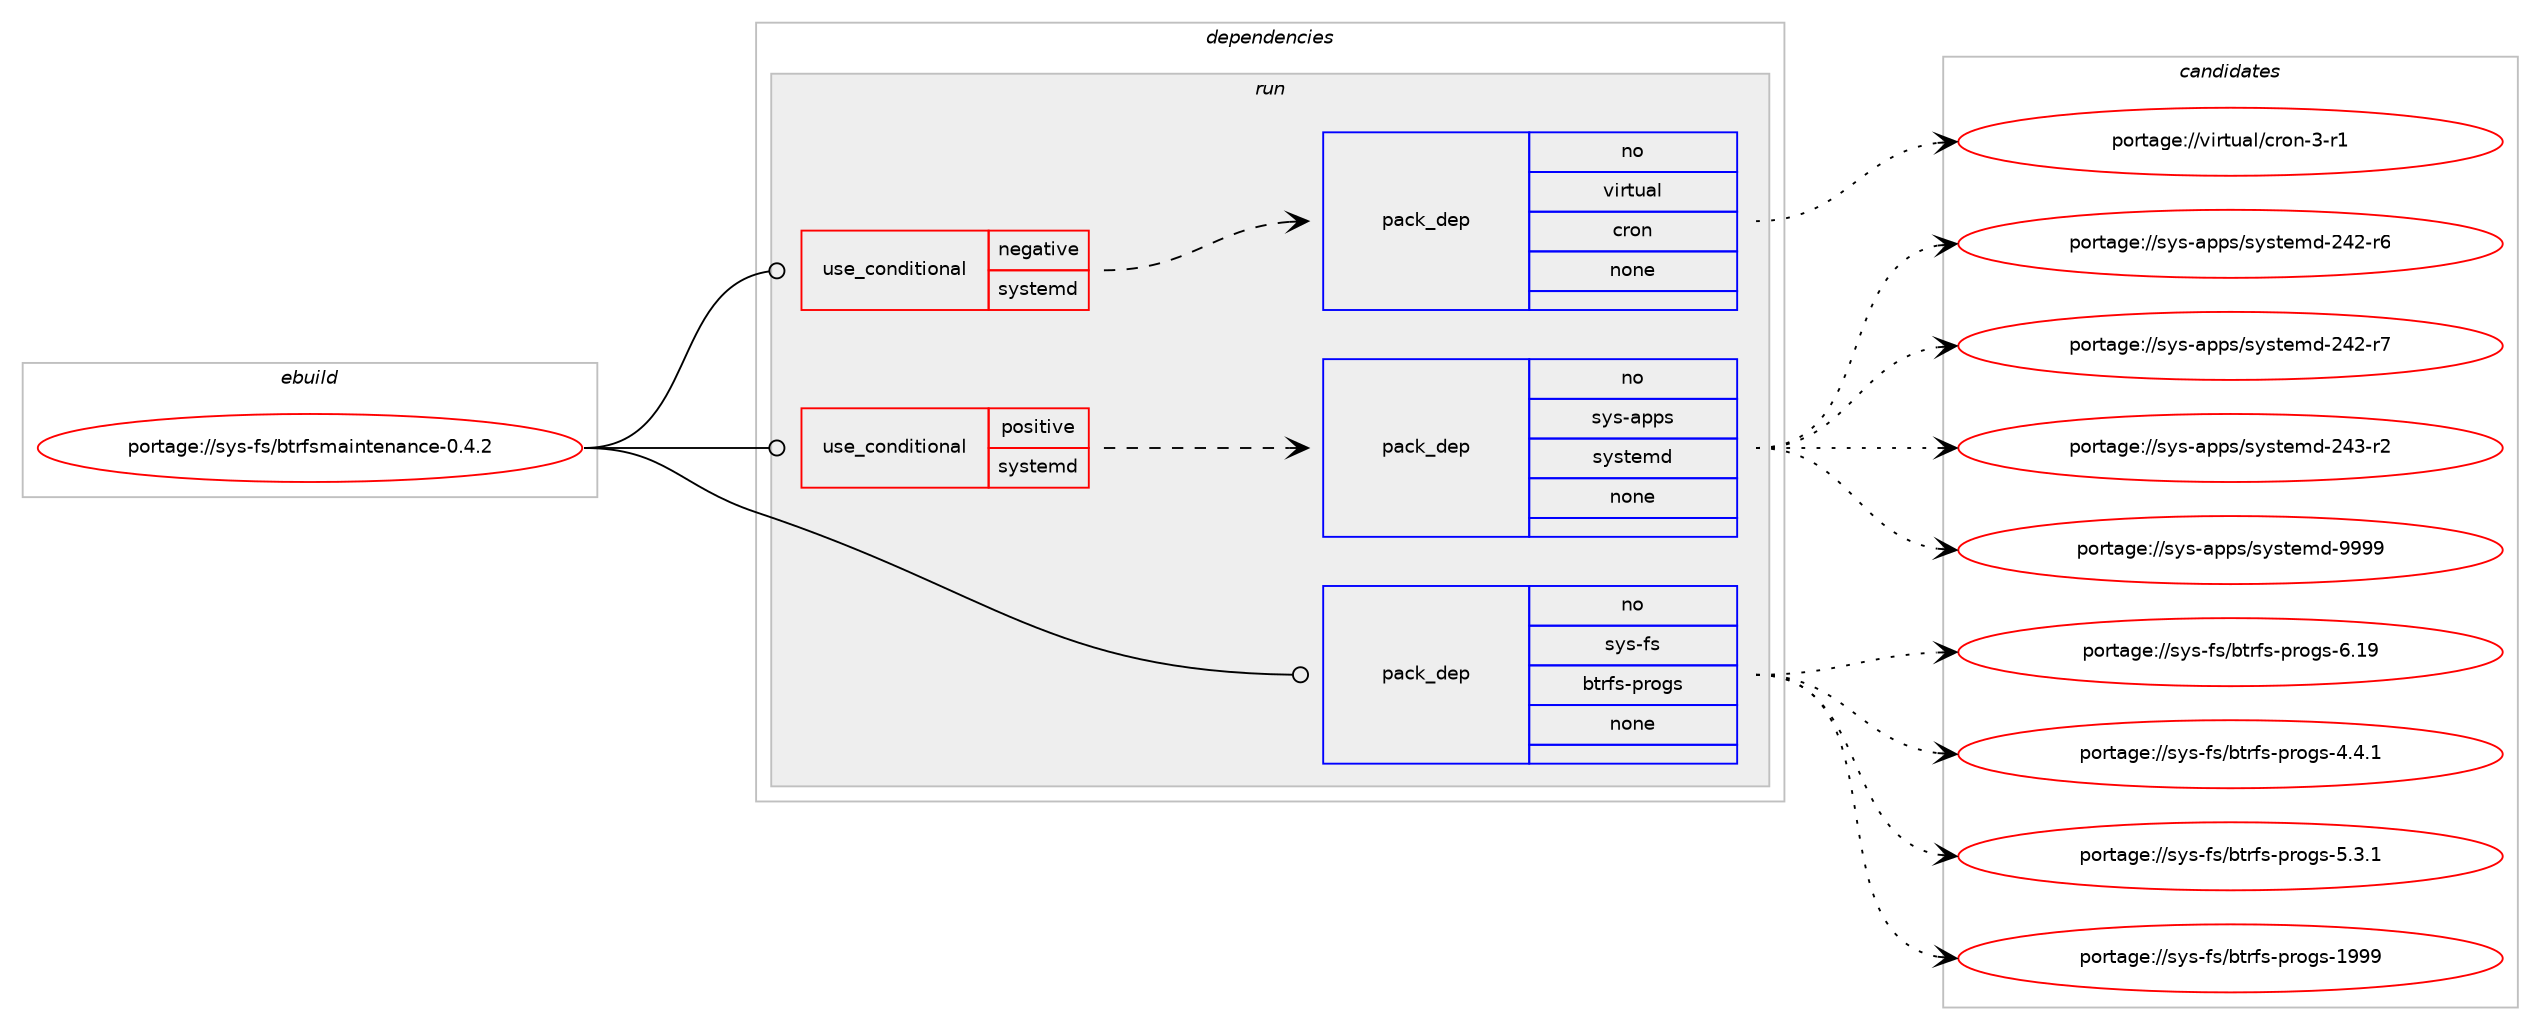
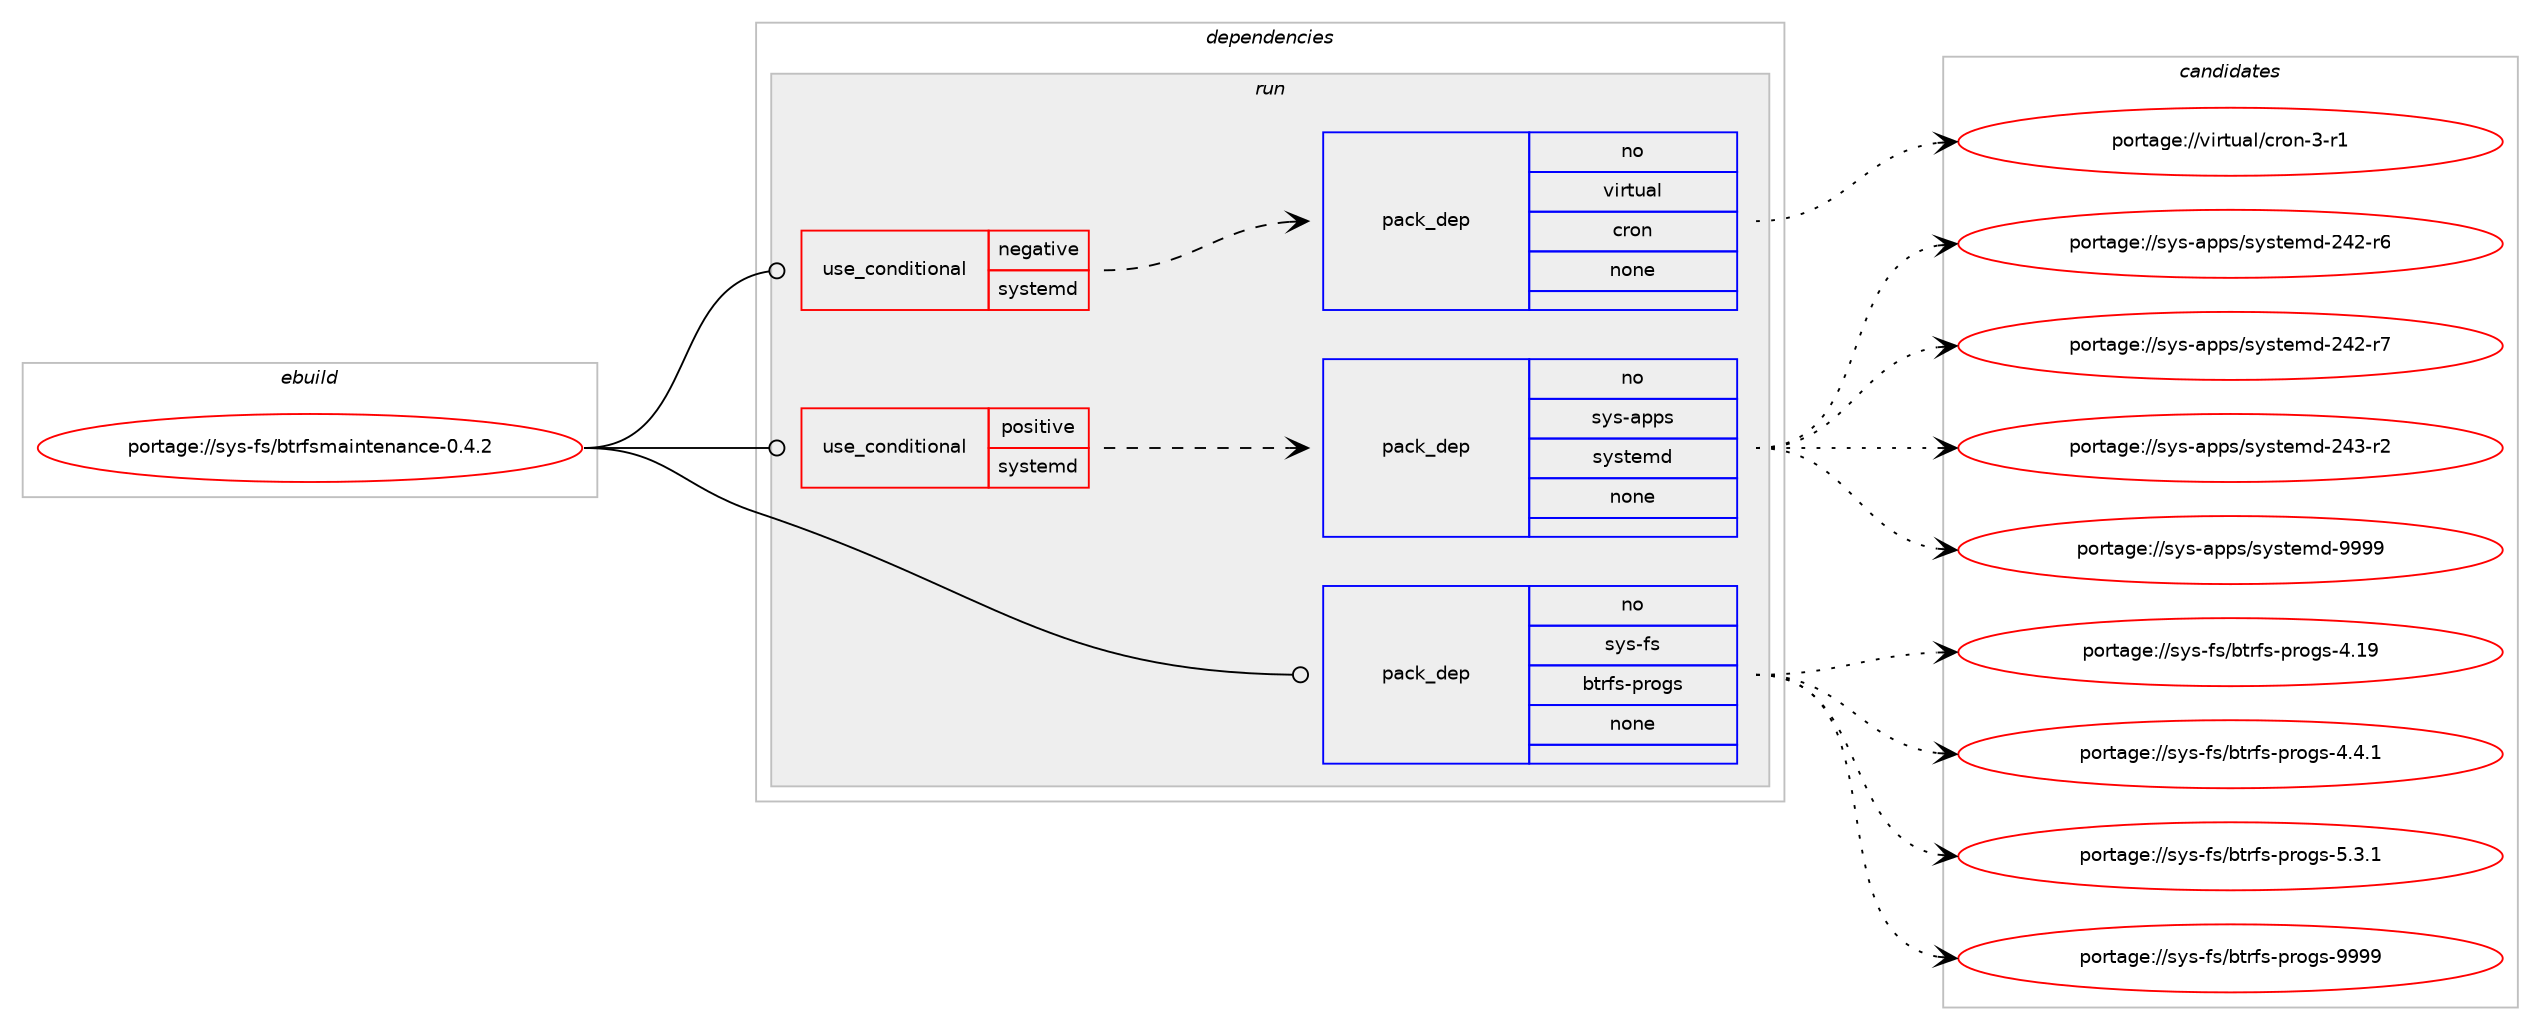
(2231, 652) -> (2231, 652)
(2231, 958) -> (2231, 958)
